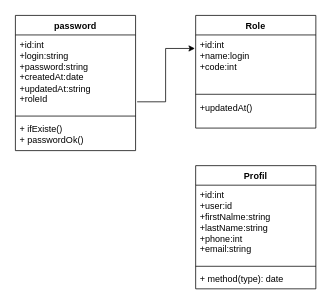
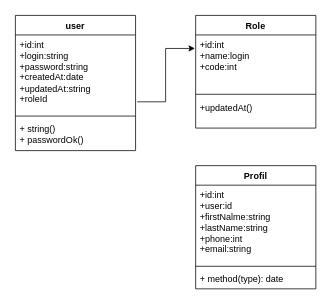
(75, 26) -> (75, 26)
(54, 135) -> (54, 135)
